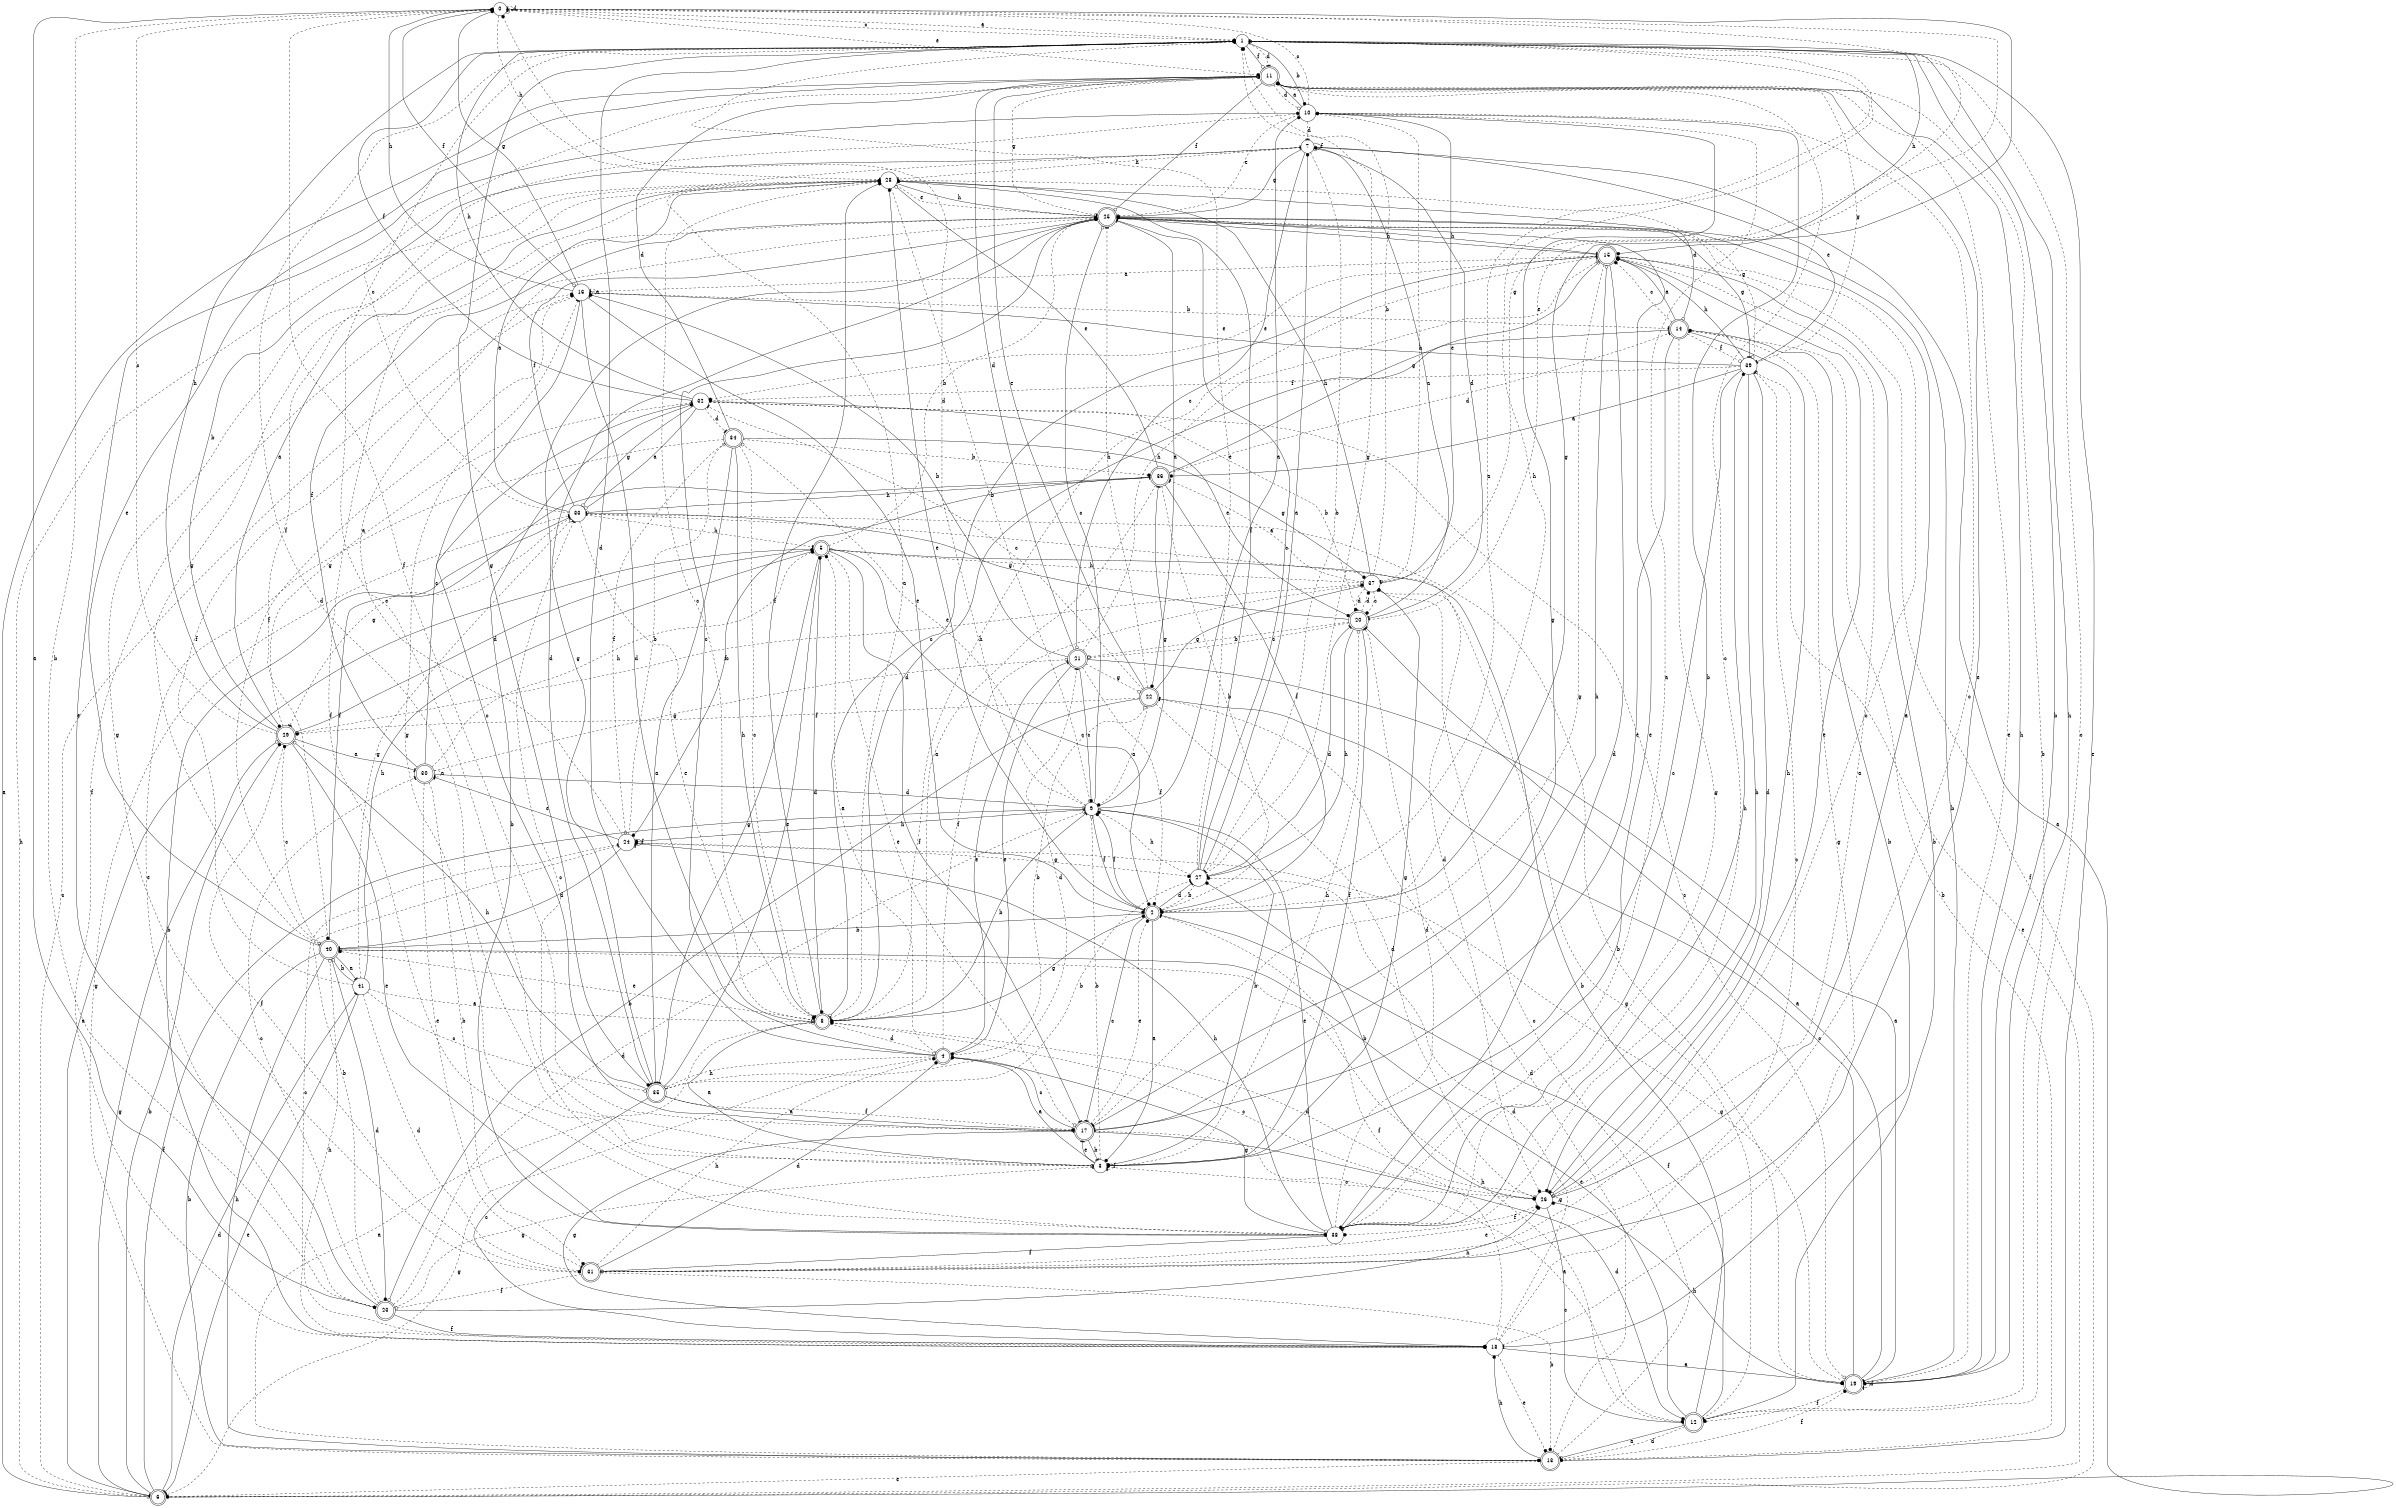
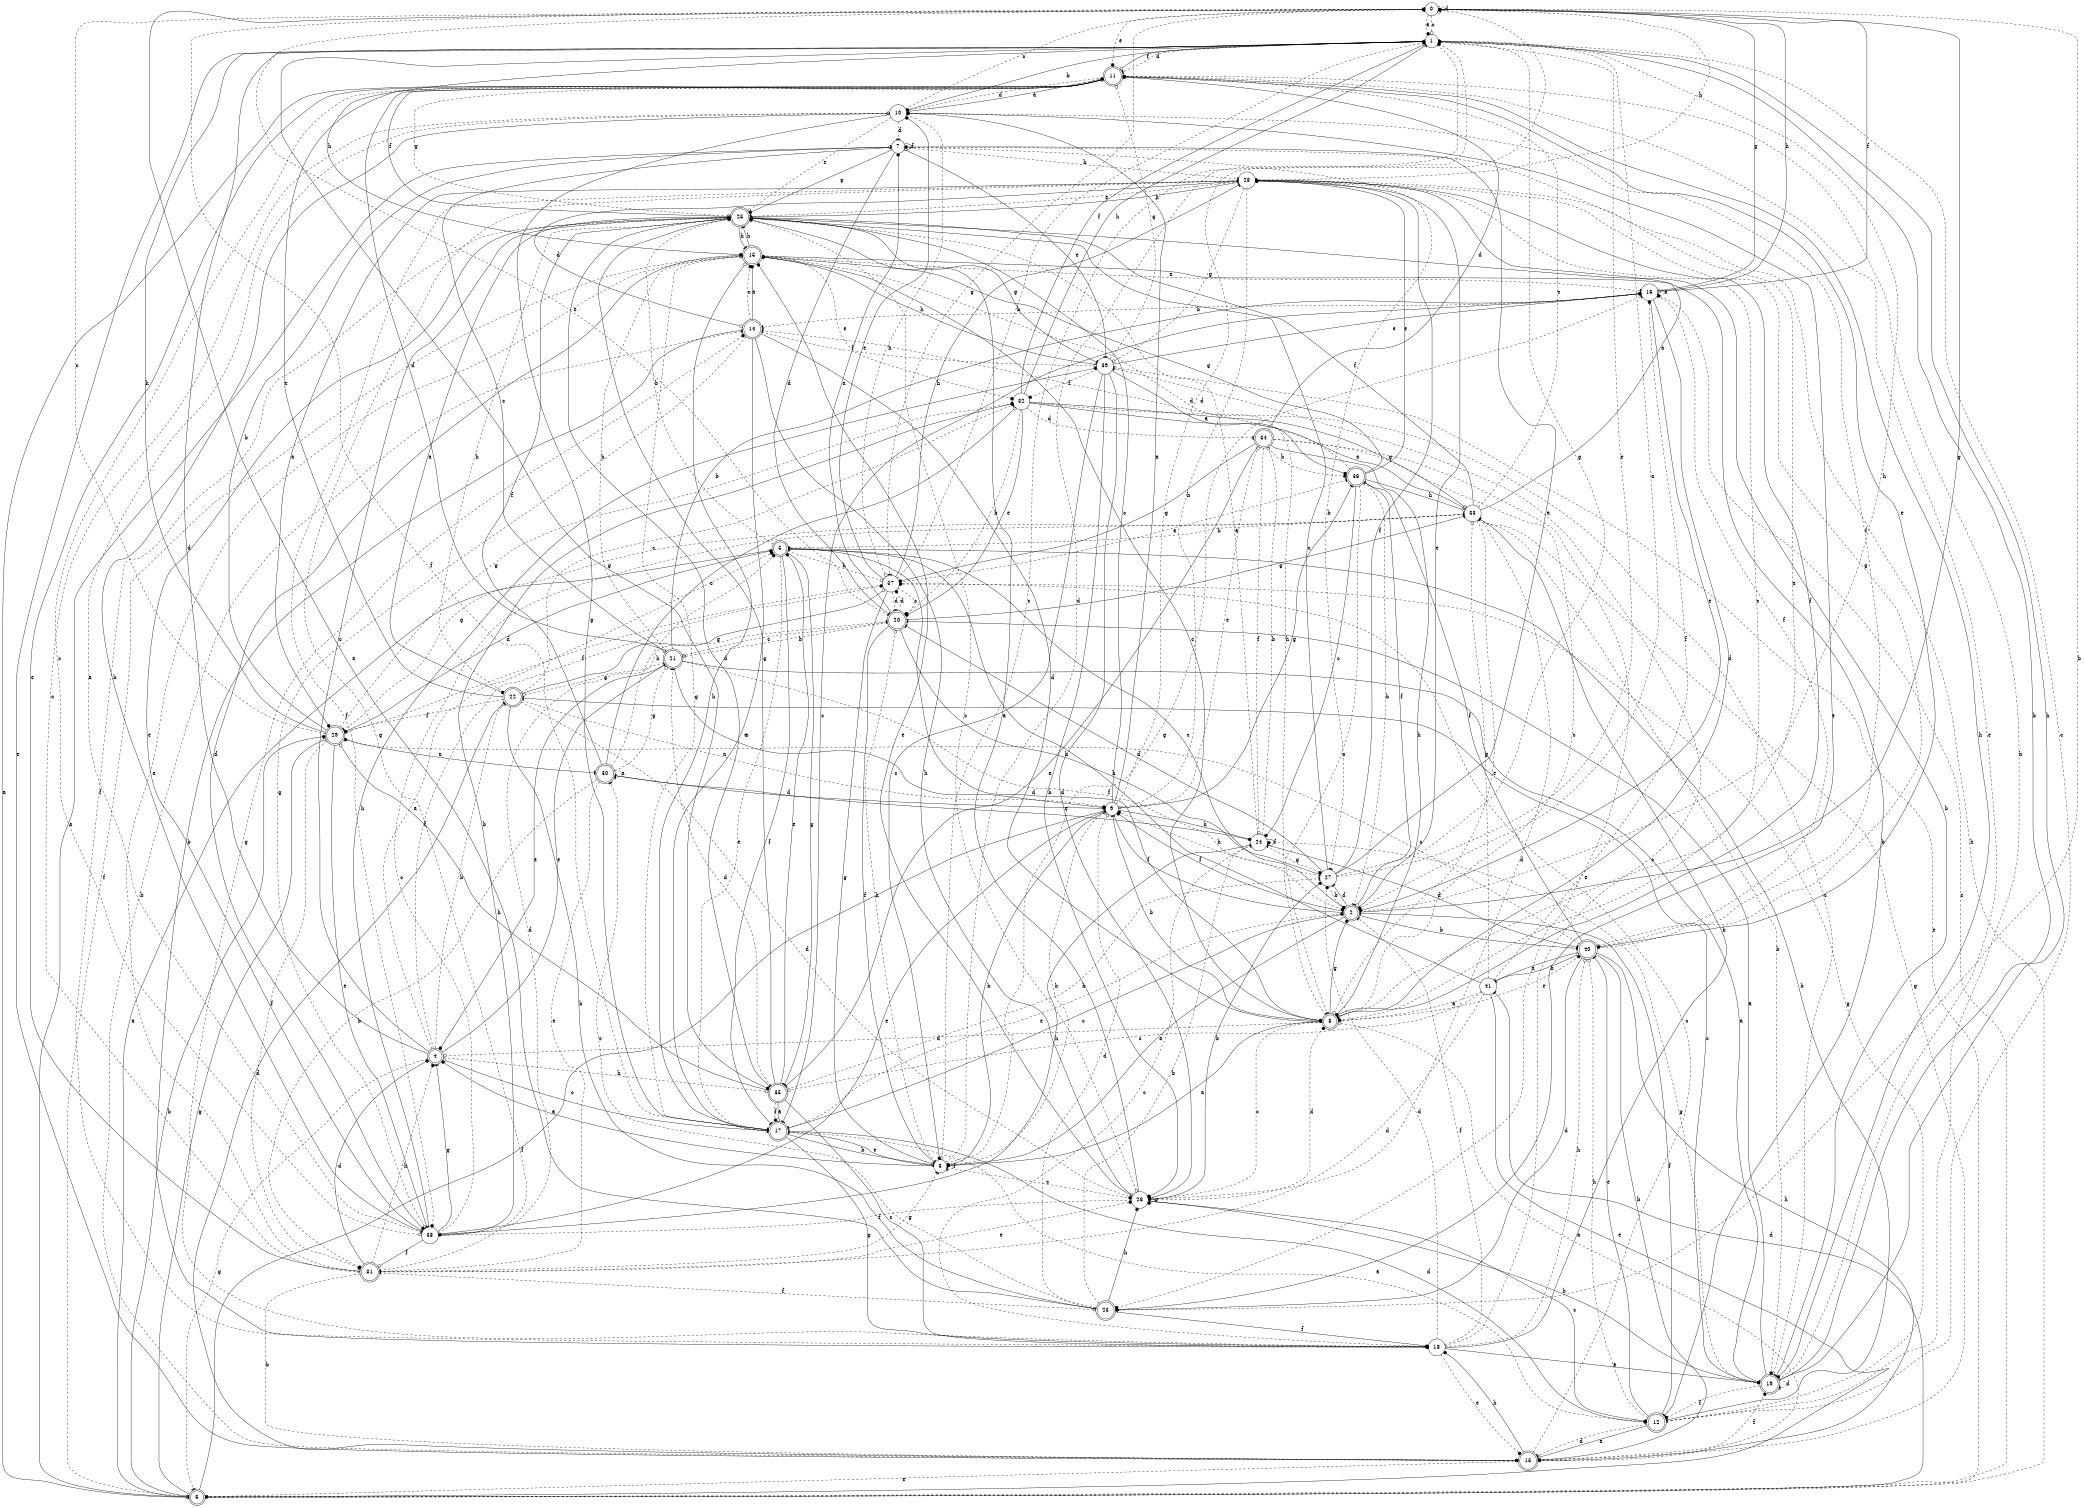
(1832, 110) -> (1153, 235)
(1495, 1023) -> (468, 1447)
(727, 1194) -> (675, 1264)
